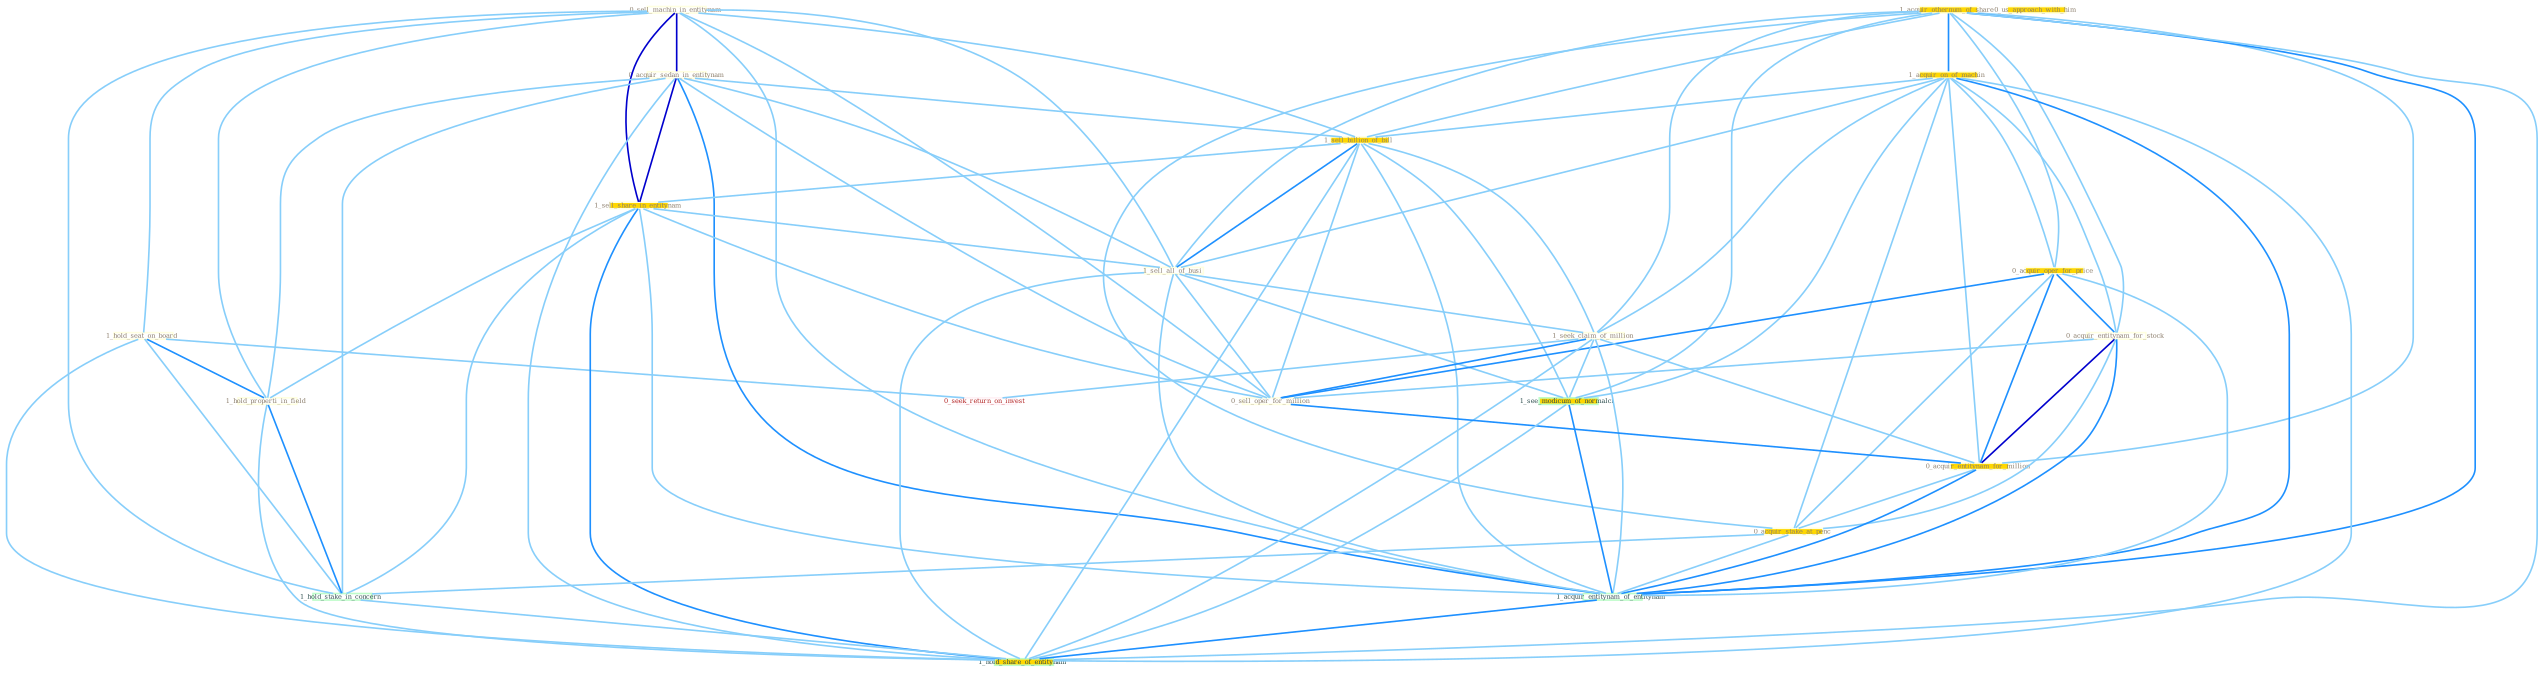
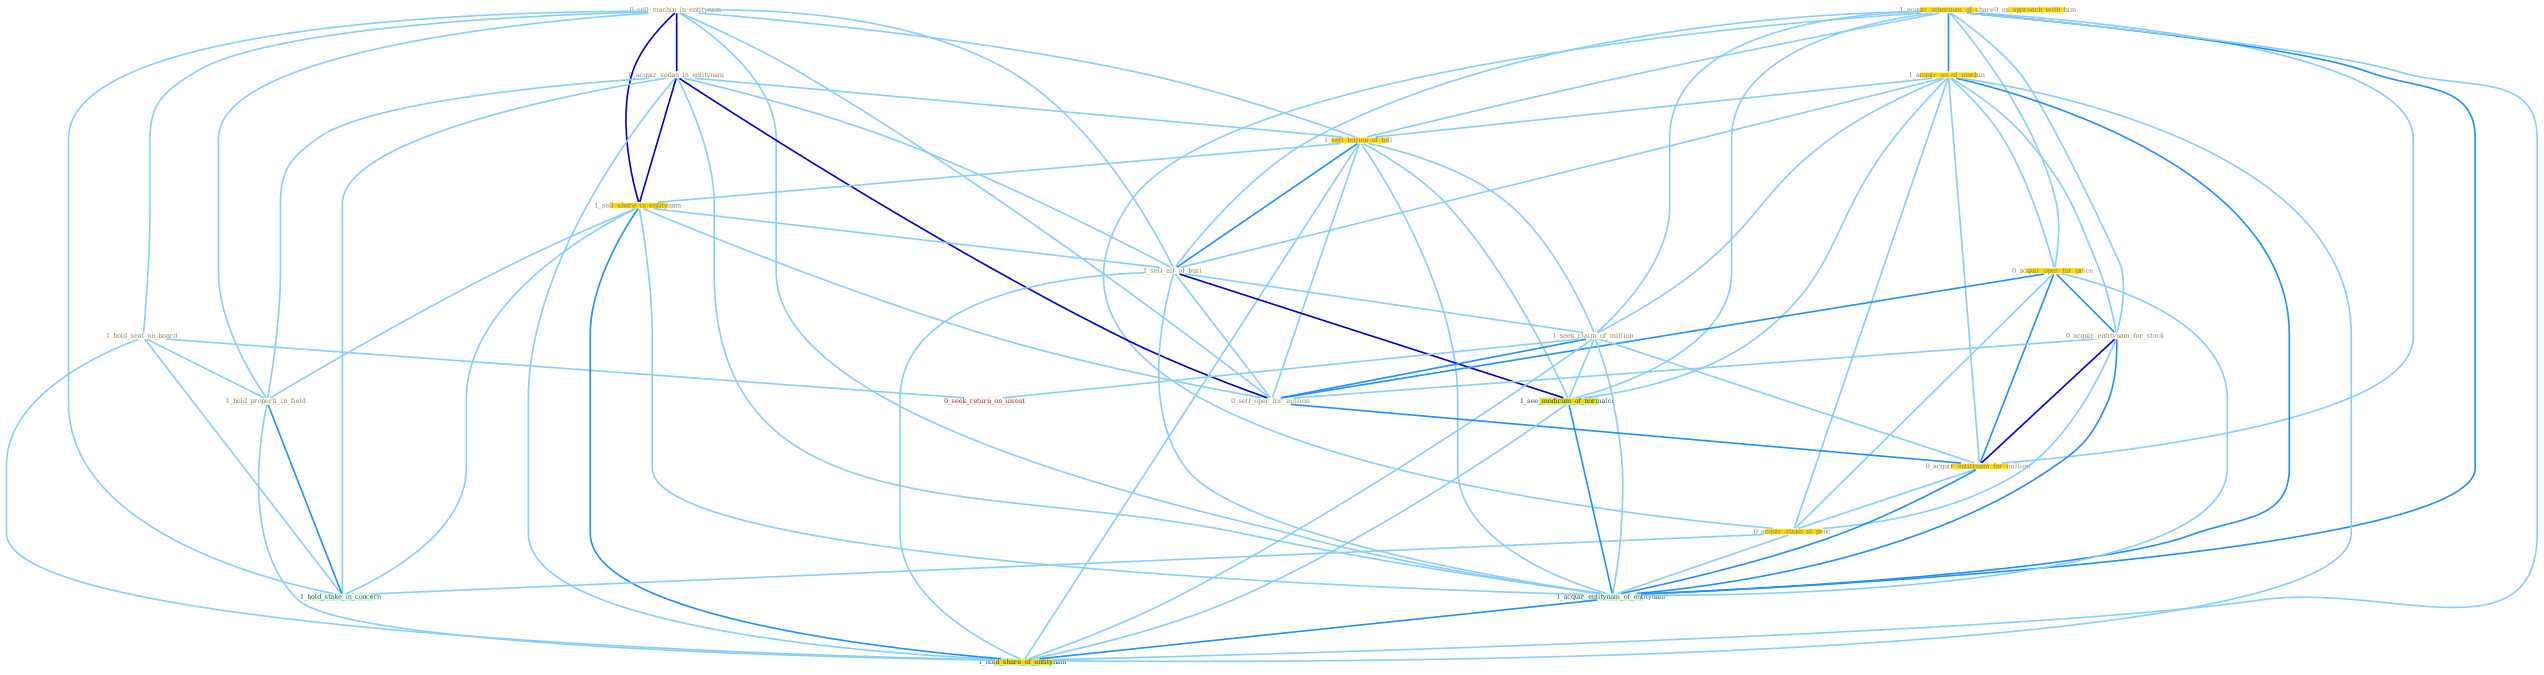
(980, 262) -> (980, 262)
(1371, 336) -> (1371, 336)
(206, 369) -> (206, 369)
(997, 501) -> (997, 501)
(651, 626) -> none
